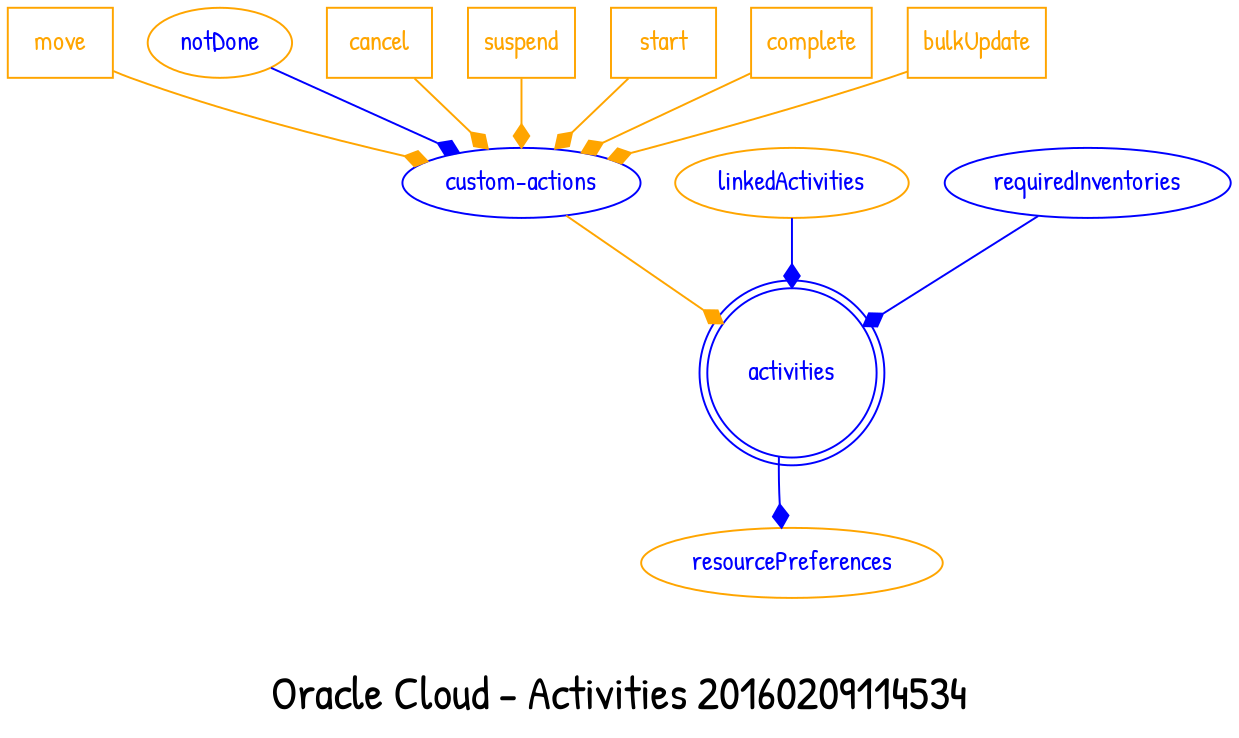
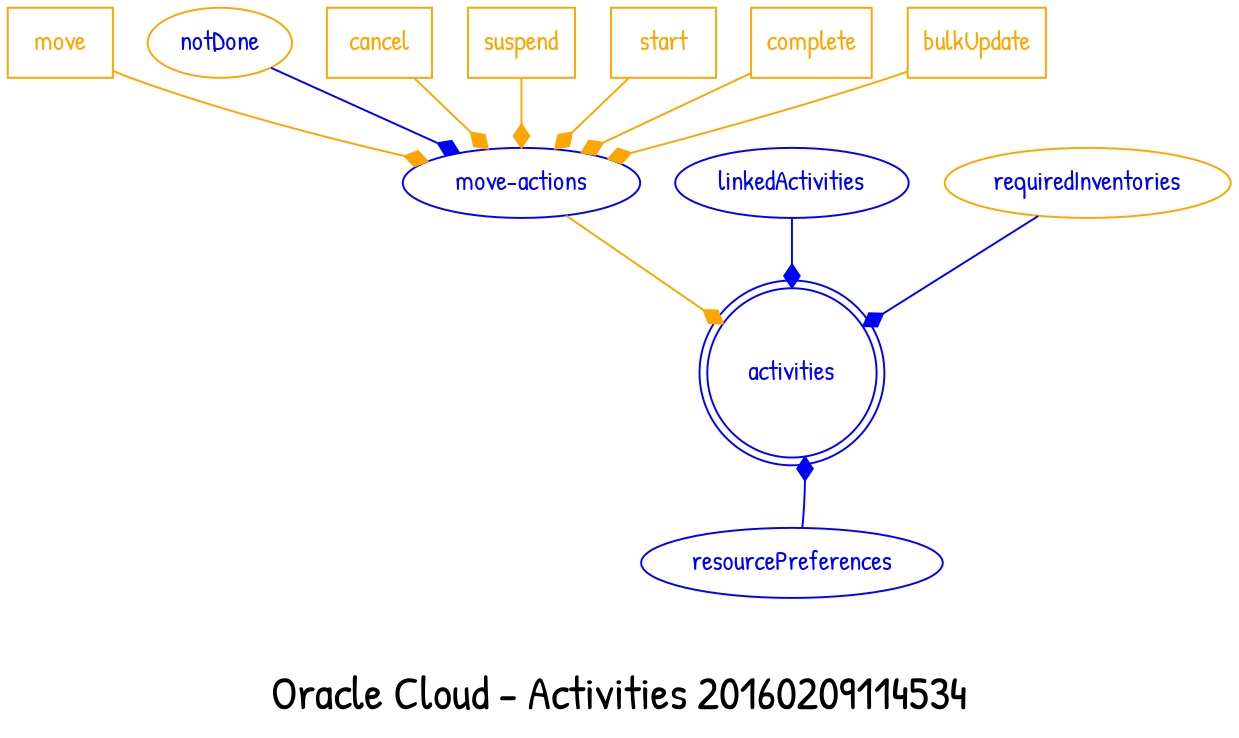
(521, 183) -> (521, 183)
(792, 183) -> (792, 183)
(1088, 183) -> (1088, 183)
(779, 481) -> (804, 504)
(792, 563) -> (792, 563)
